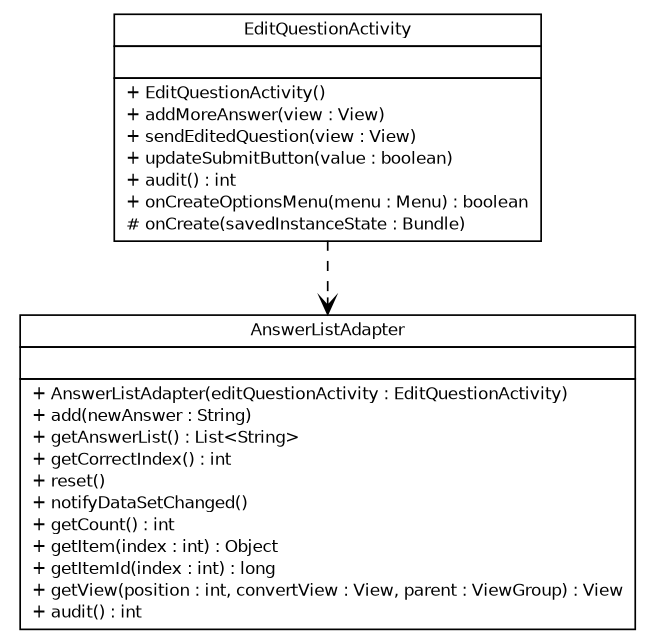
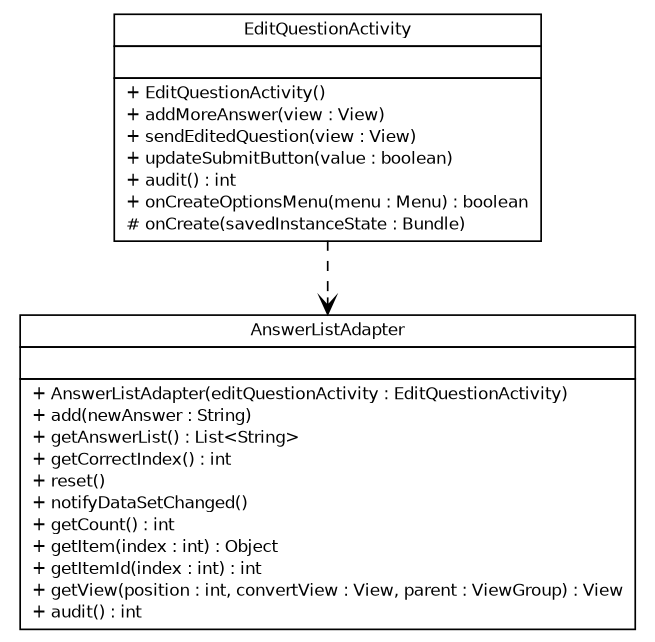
(154, 569) -> (147, 569)
